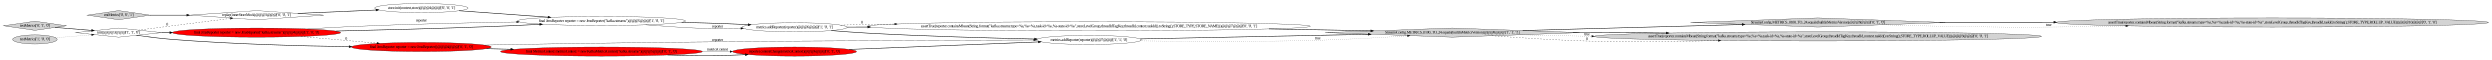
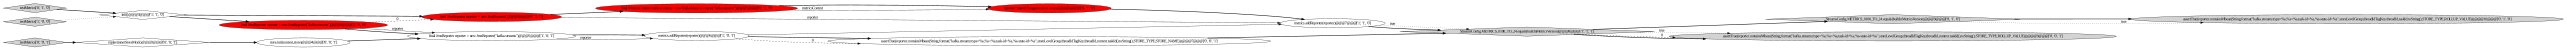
(184, 24) -> none
(933, 36) -> (1013, 30)
(35, 39) -> (35, 22)
